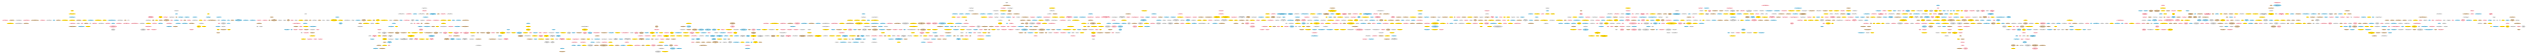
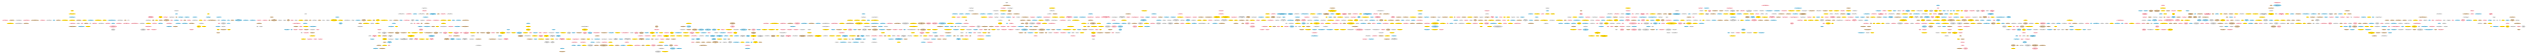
(772, 30) -> (772, 30)
